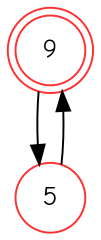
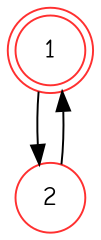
(50, 50) -> (50, 50)
(50, 198) -> (50, 198)
